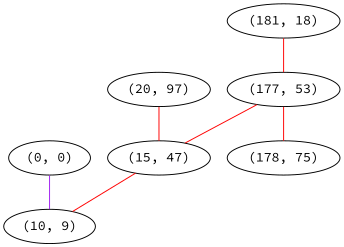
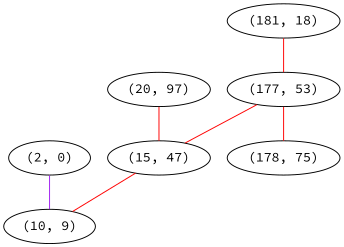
(50, 158) -> (50, 158)
